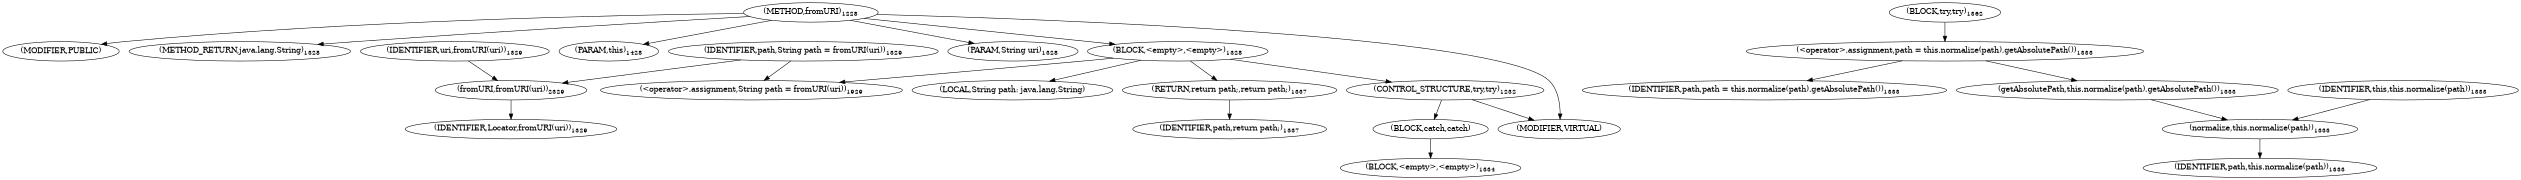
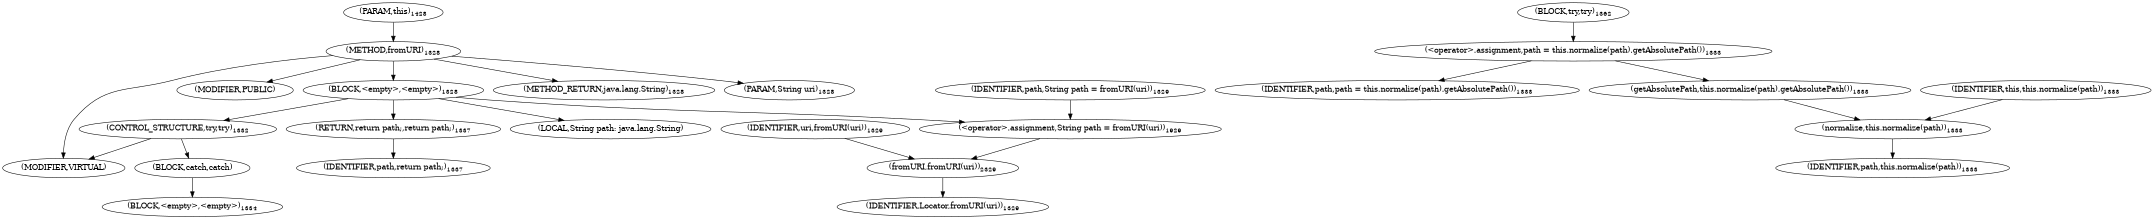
(850, 12) -> (433, 51)
(710, 32) -> (393, 29)
(654, 71) -> (1008, 148)
(1508, 89) -> (241, 128)
